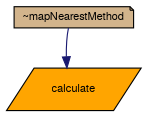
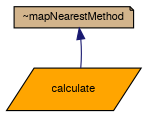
(67, 42) -> (81, 54)
